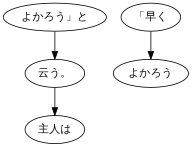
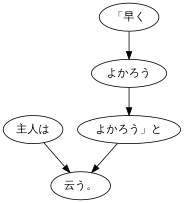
(55, 98) -> (54, 155)
none -> (129, 98)
